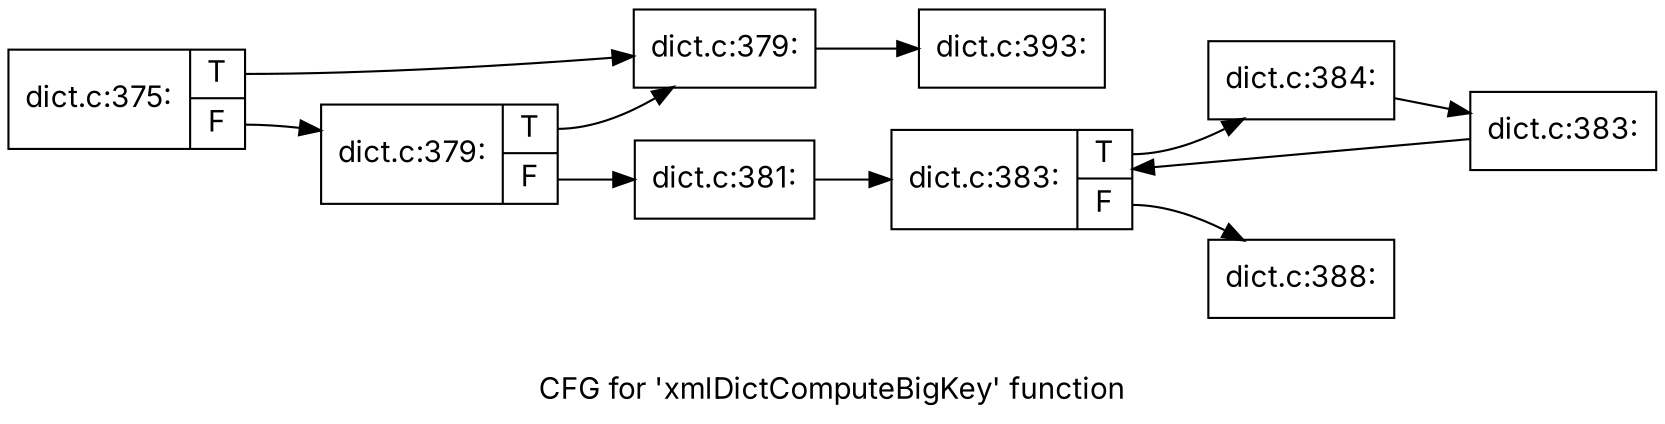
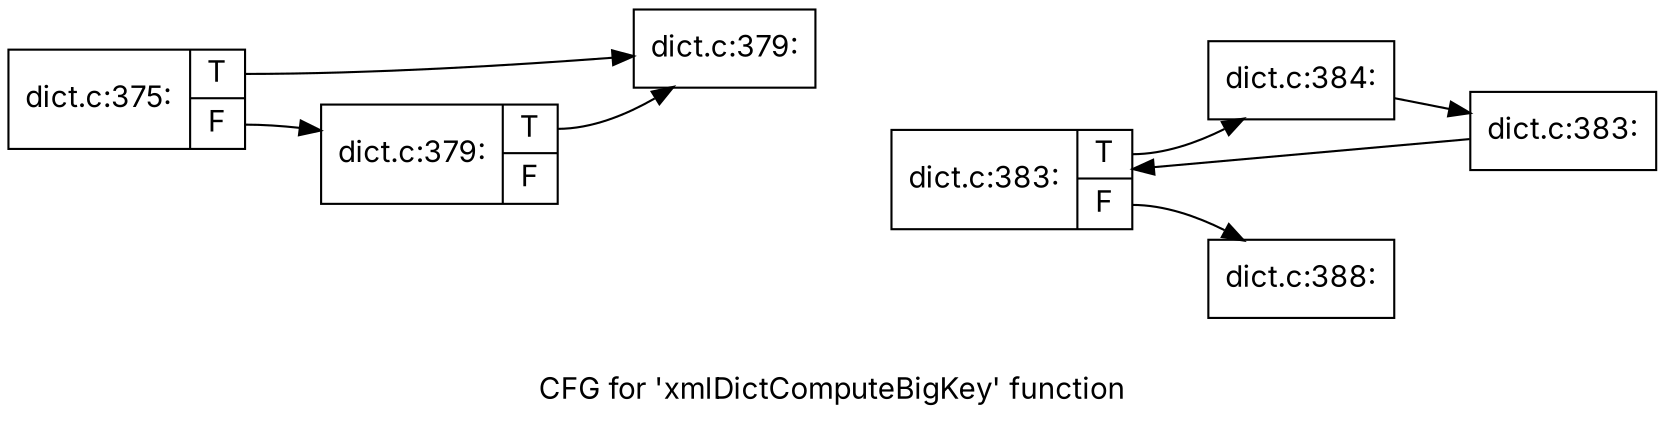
(1012, 49) -> none
(725, 180) -> none
